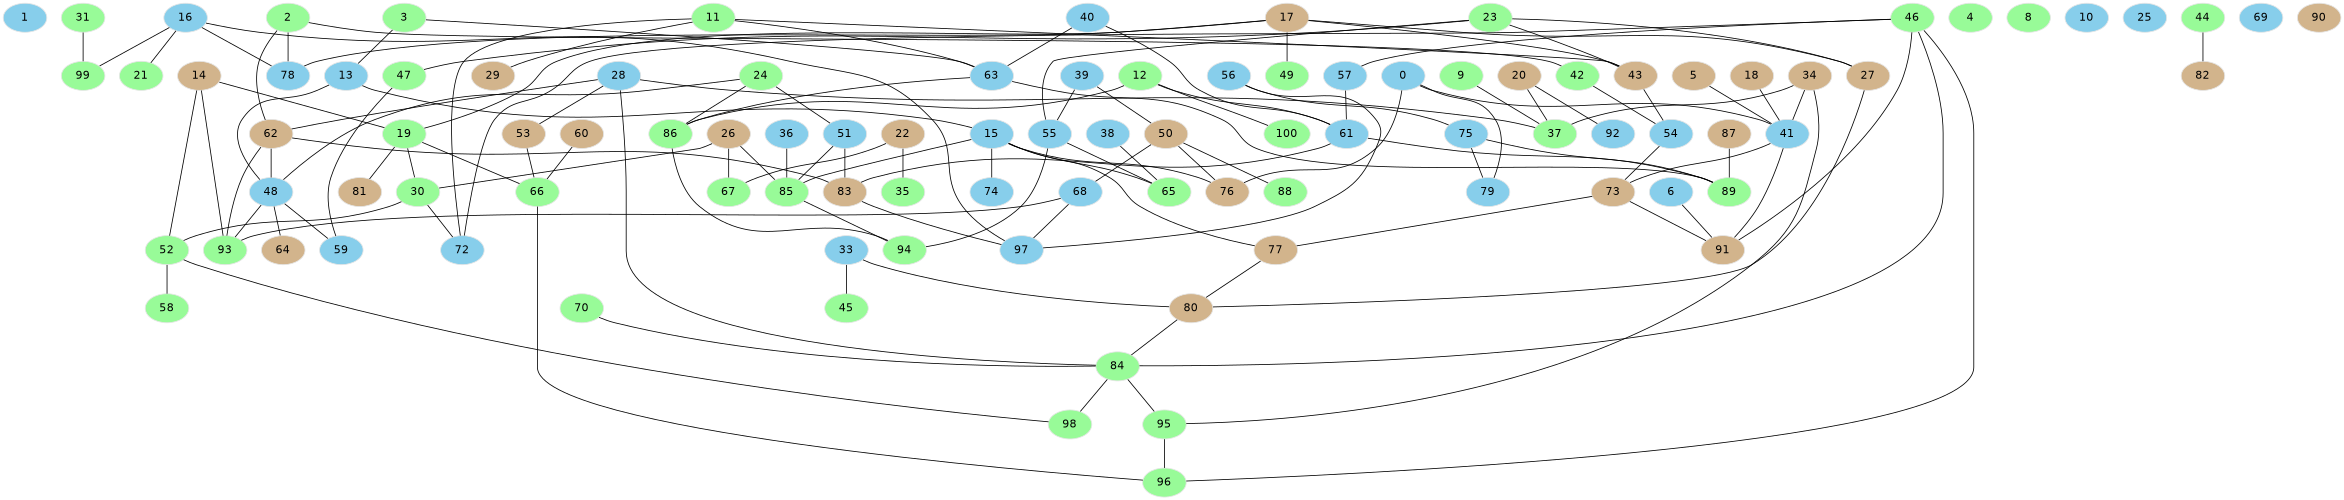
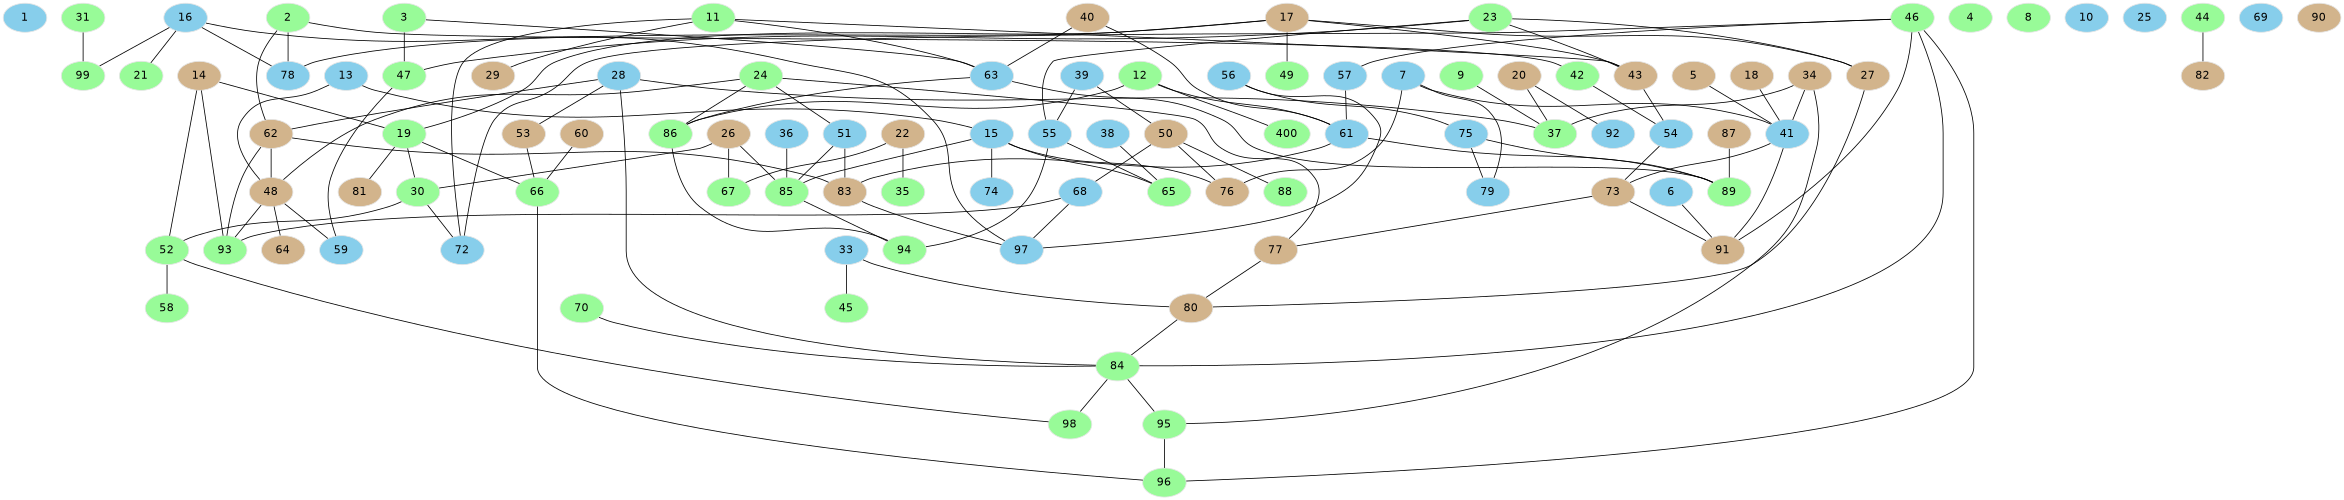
(1088, 18) -> (1088, 18)
(376, 46) -> (404, 53)
(1403, 76) -> (1403, 76)
(1287, 134) -> (1287, 134)
(271, 192) -> (271, 192)
(1129, 198) -> (1095, 106)
